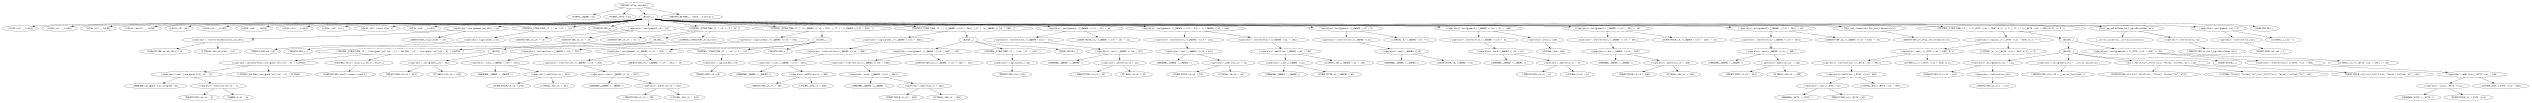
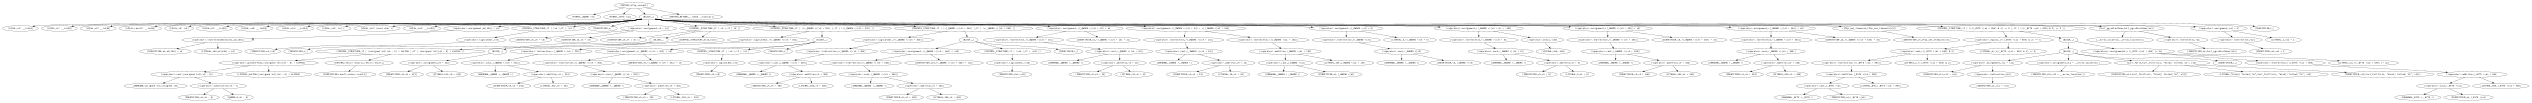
(428, 40) -> none
